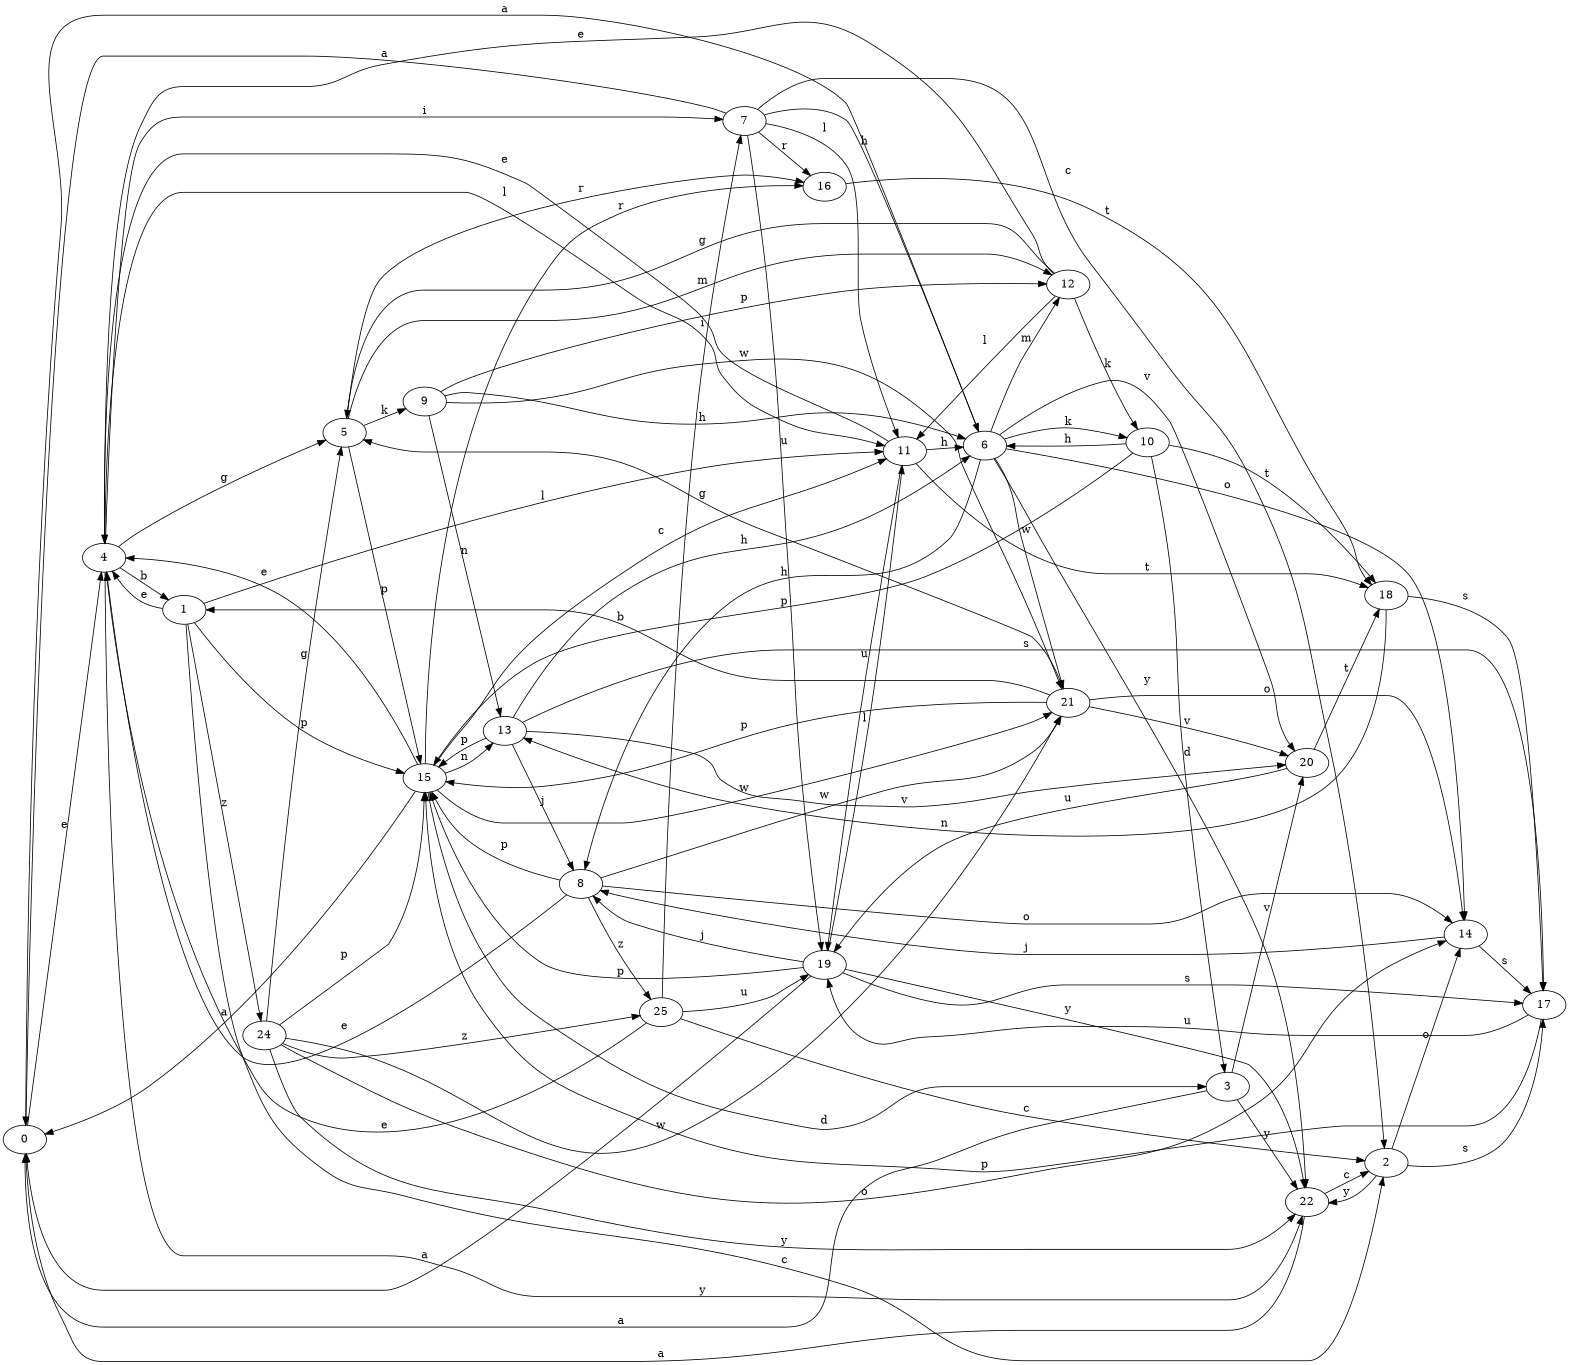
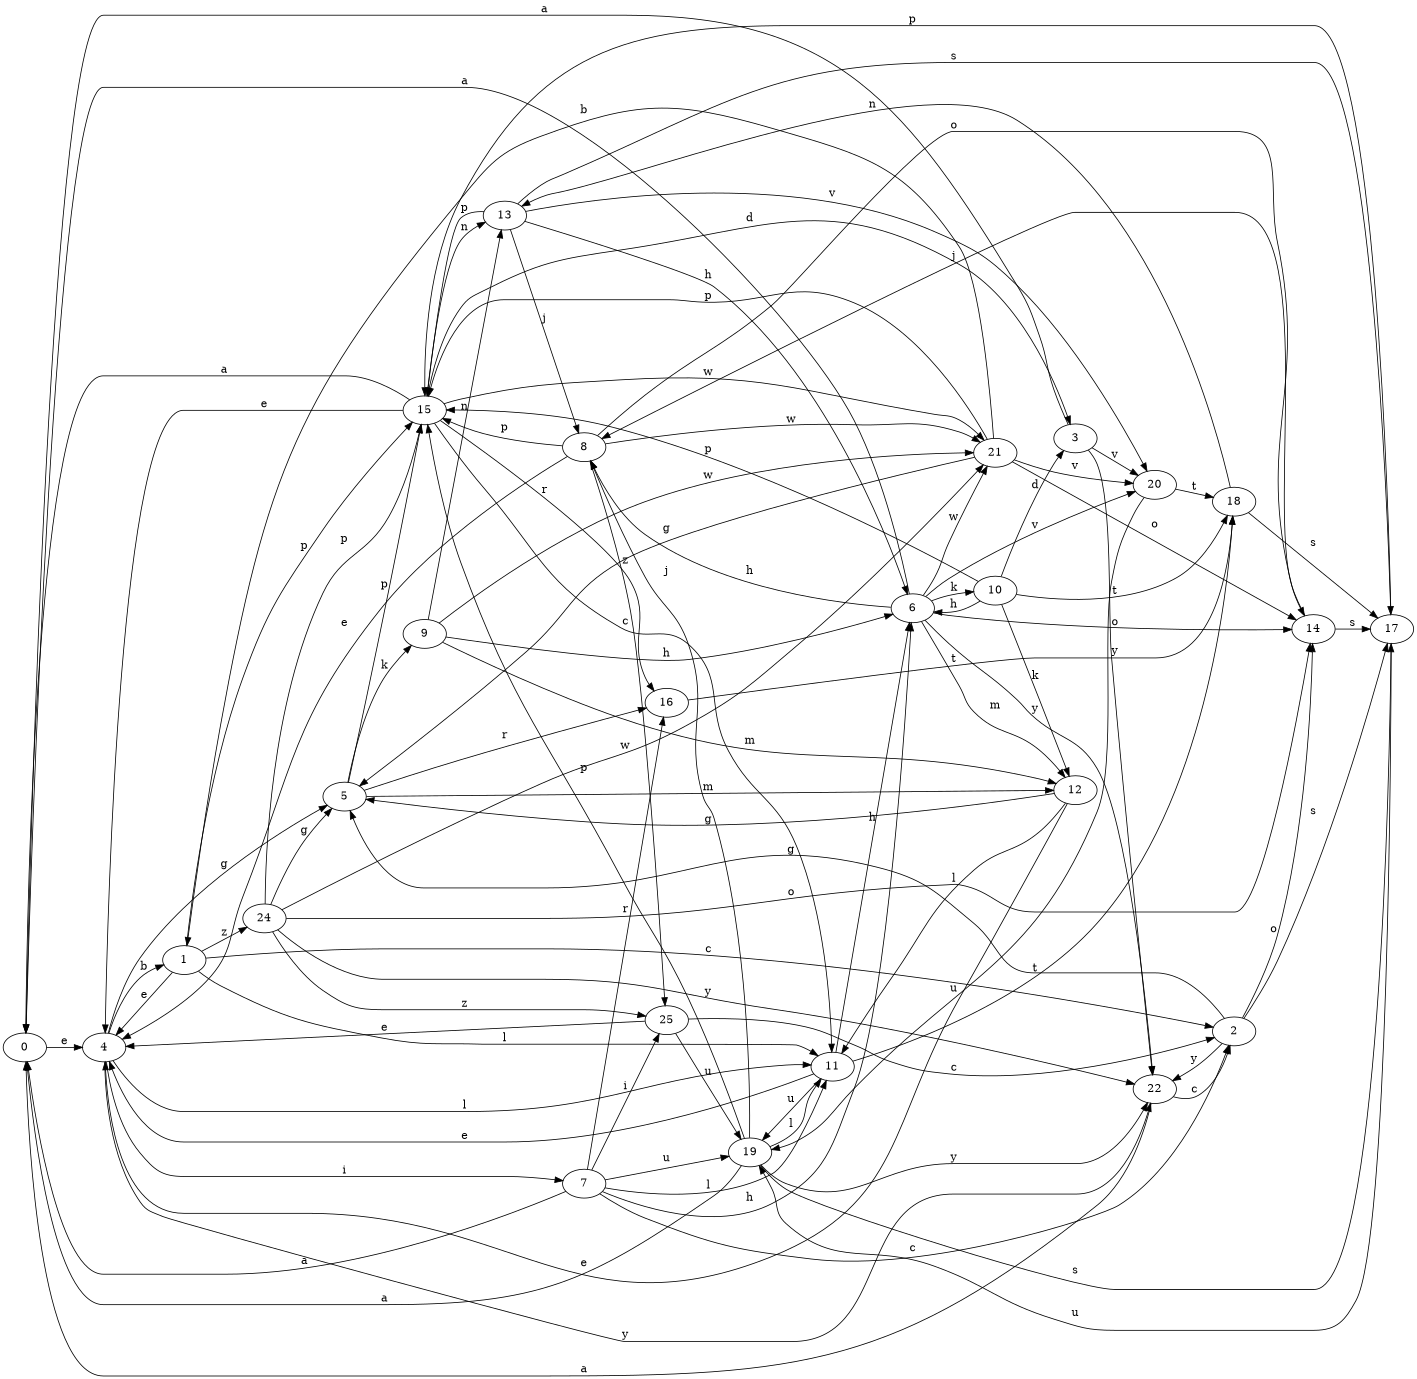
(744, 298) -> (750, 741)
(1102, 361) -> (1034, 687)
(683, 569) -> (624, 1106)
none -> (822, 857)
